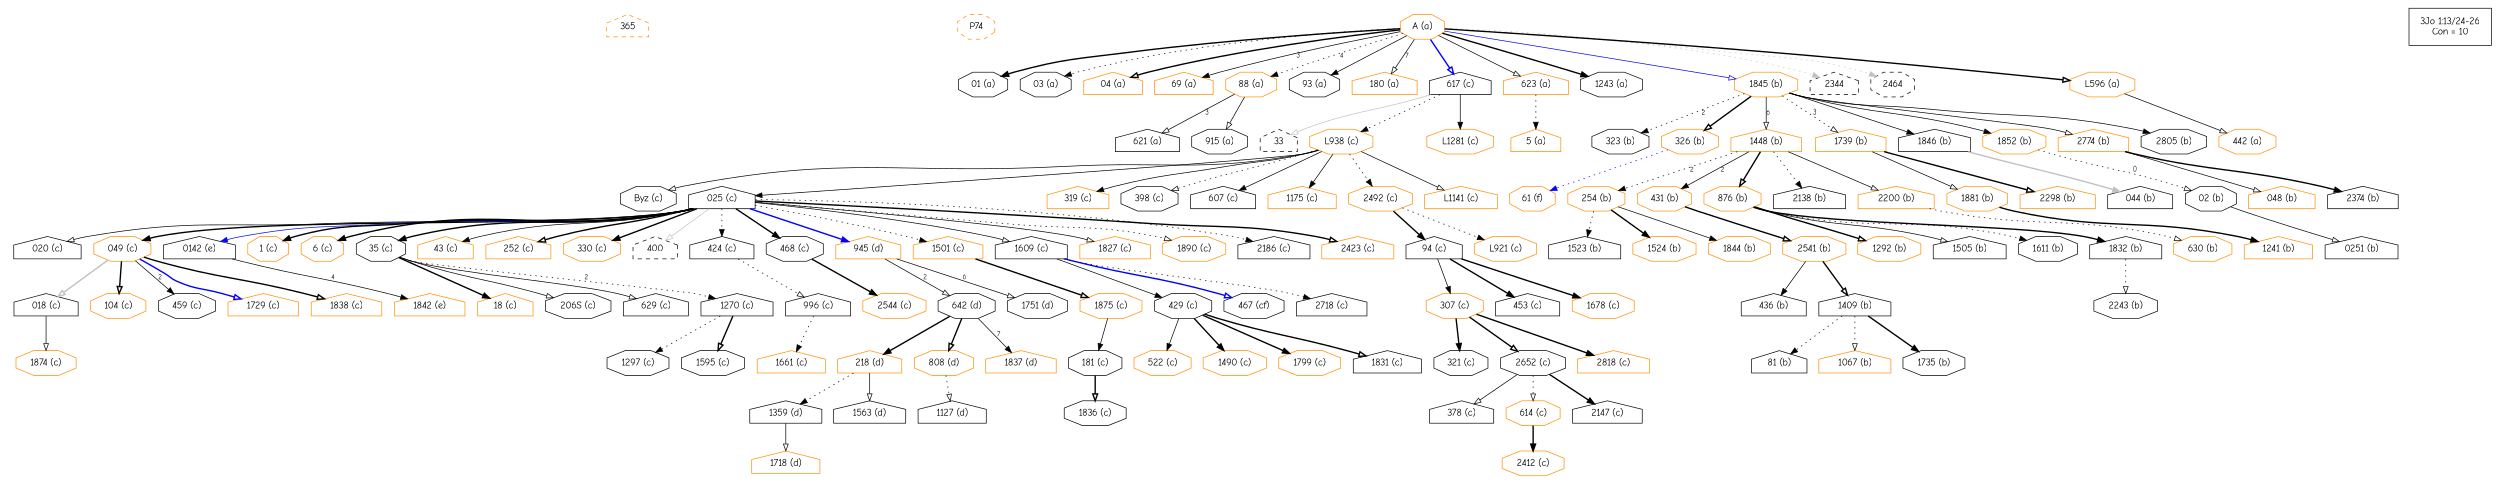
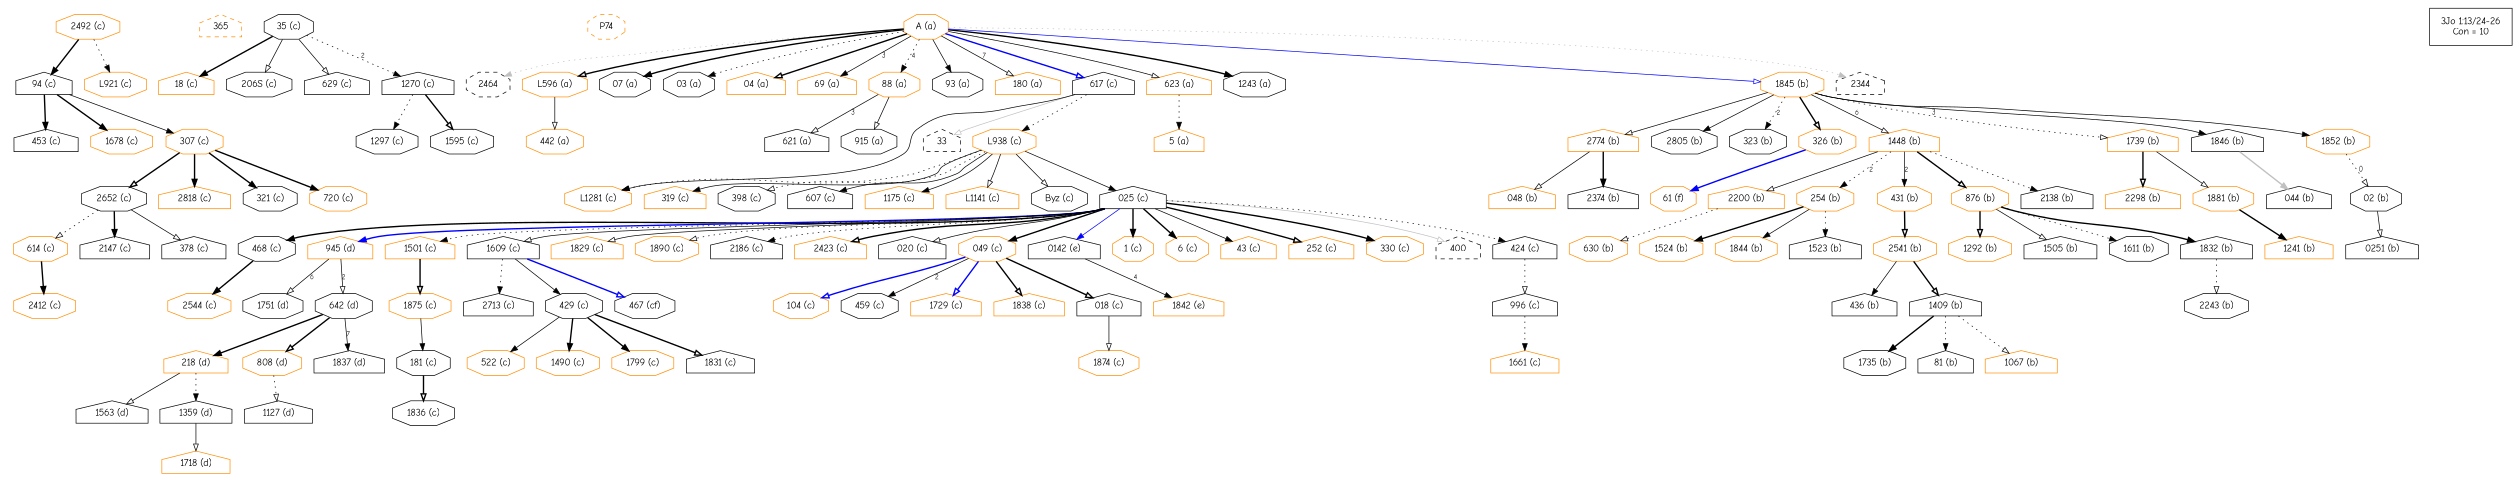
(983, 85) -> (625, 85)
(1359, 167) -> (887, 178)
(1612, 169) -> (1752, 169)
none -> (338, 199)
(549, 222) -> none
(1115, 249) -> (587, 249)
(121, 274) -> (897, 276)
(86, 276) -> (1046, 277)
(1332, 306) -> (498, 306)
(1021, 363) -> (349, 363)
